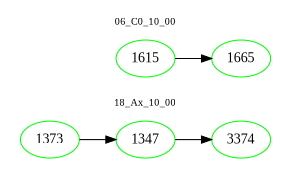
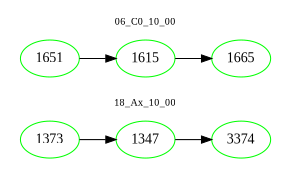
none -> (50, 59)
